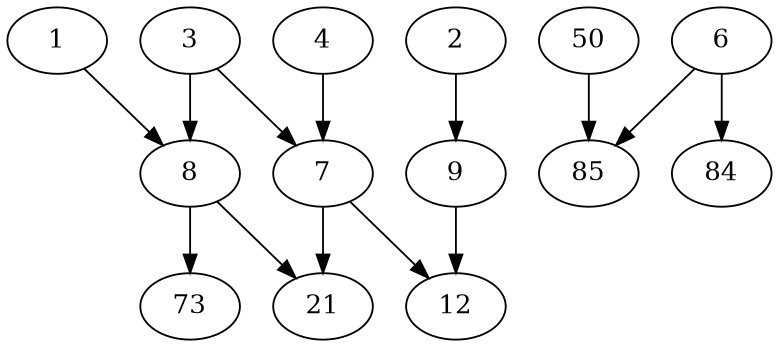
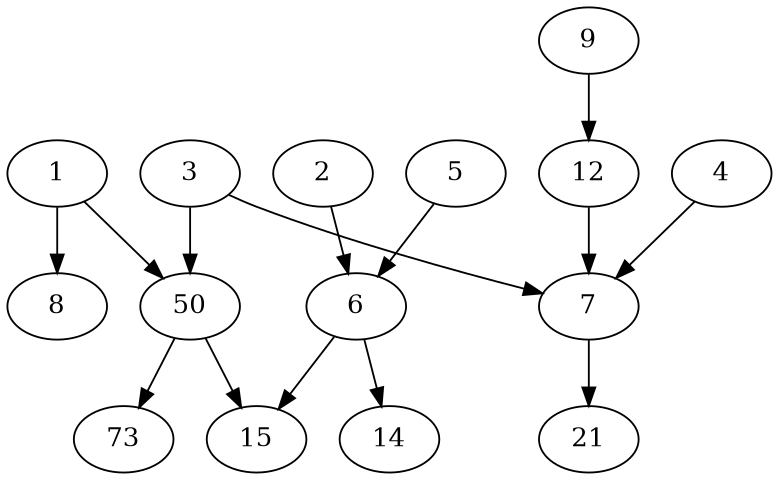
(190, 98) -> (190, 231)
(456, 98) -> (335, 222)
none -> (456, 174)
(589, 174) -> (257, 439)
(722, 174) -> (389, 439)
(190, 231) -> (161, 365)
none -> (117, 233)
(250, 233) -> none
(383, 233) -> (589, 231)
